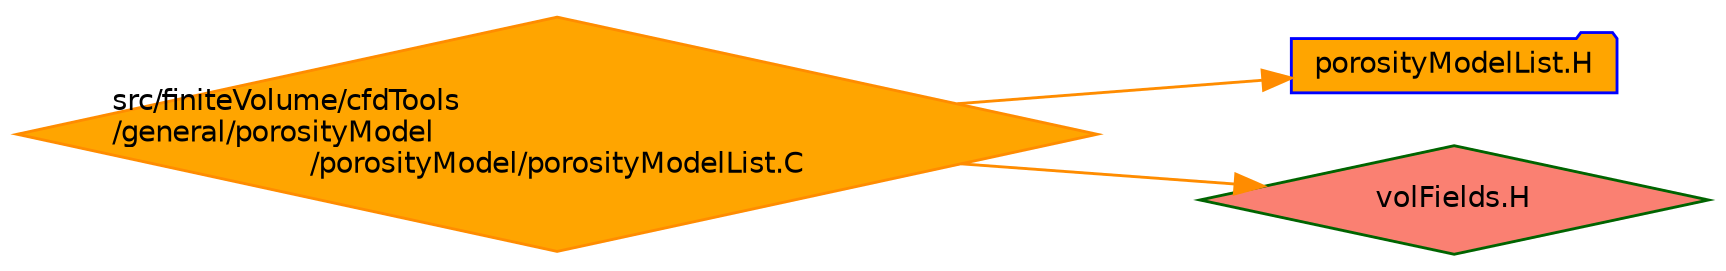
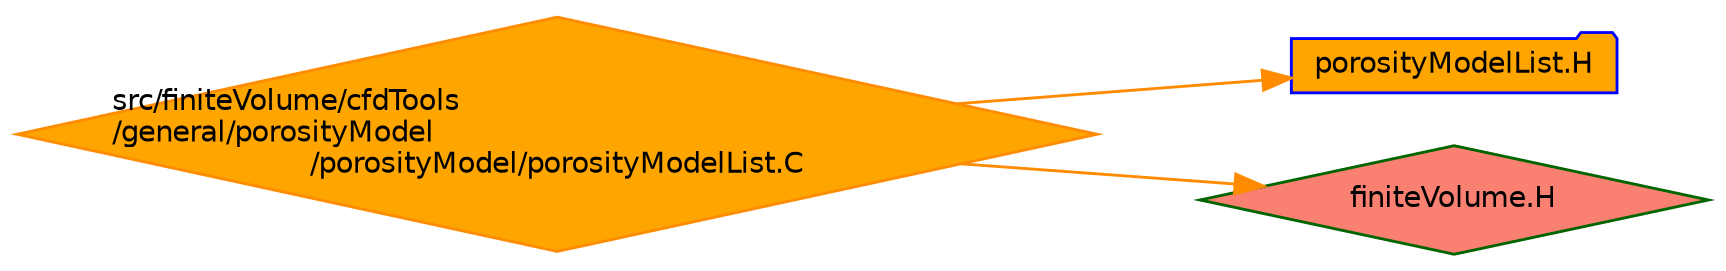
(1454, 200) -> (1454, 200)
